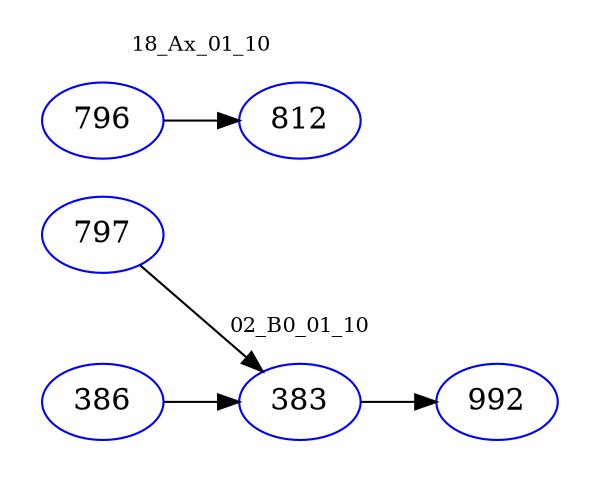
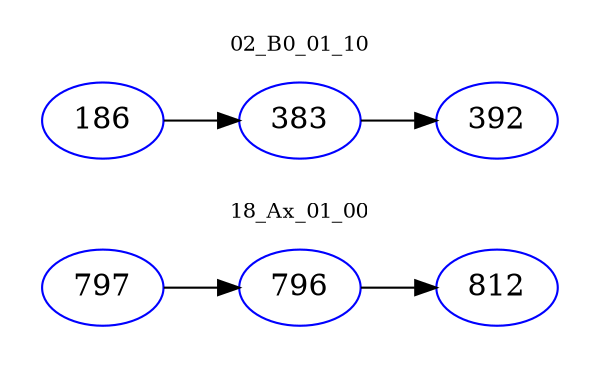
(201, 45) -> (300, 213)
(204, 320) -> (191, 288)
(103, 402) -> (103, 121)
(497, 402) -> (497, 121)
